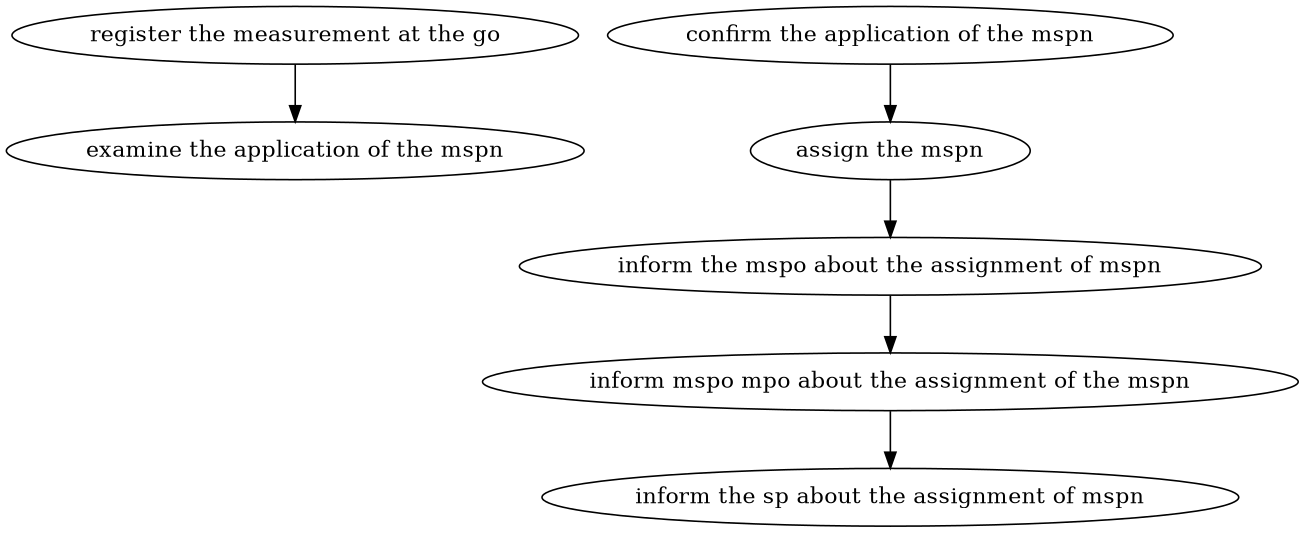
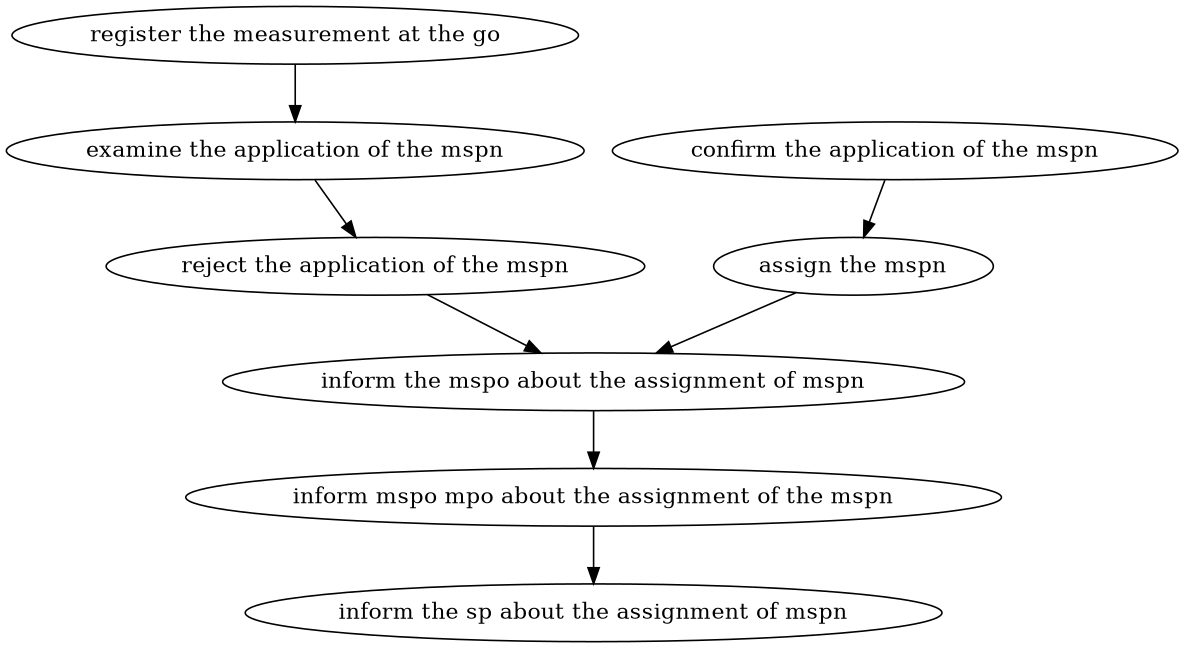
none -> (375, 266)
